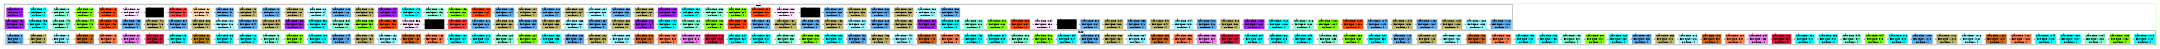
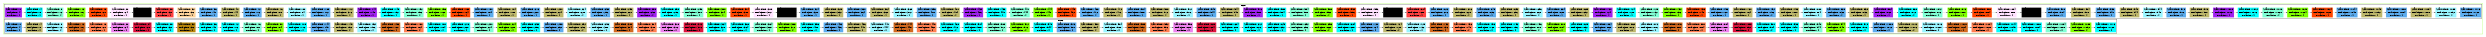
none -> (950, 13)
(786, 24) -> (1743, 12)
